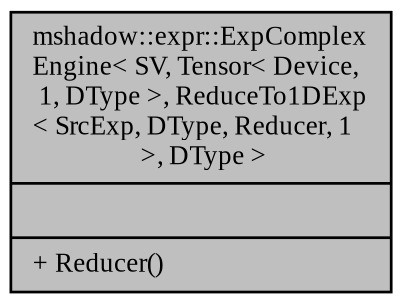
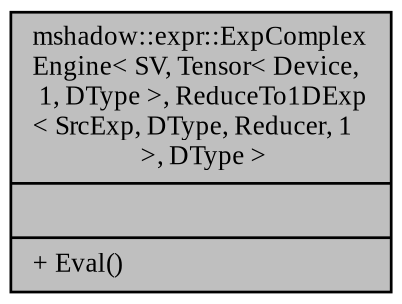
(99, 264) -> (79, 264)
